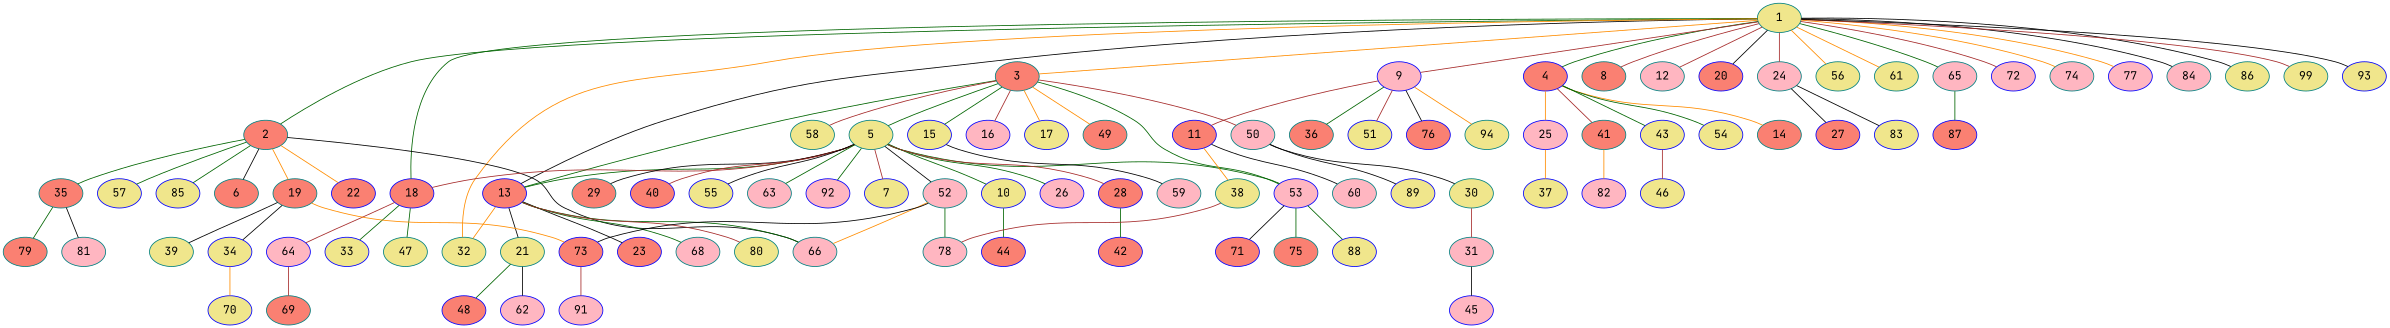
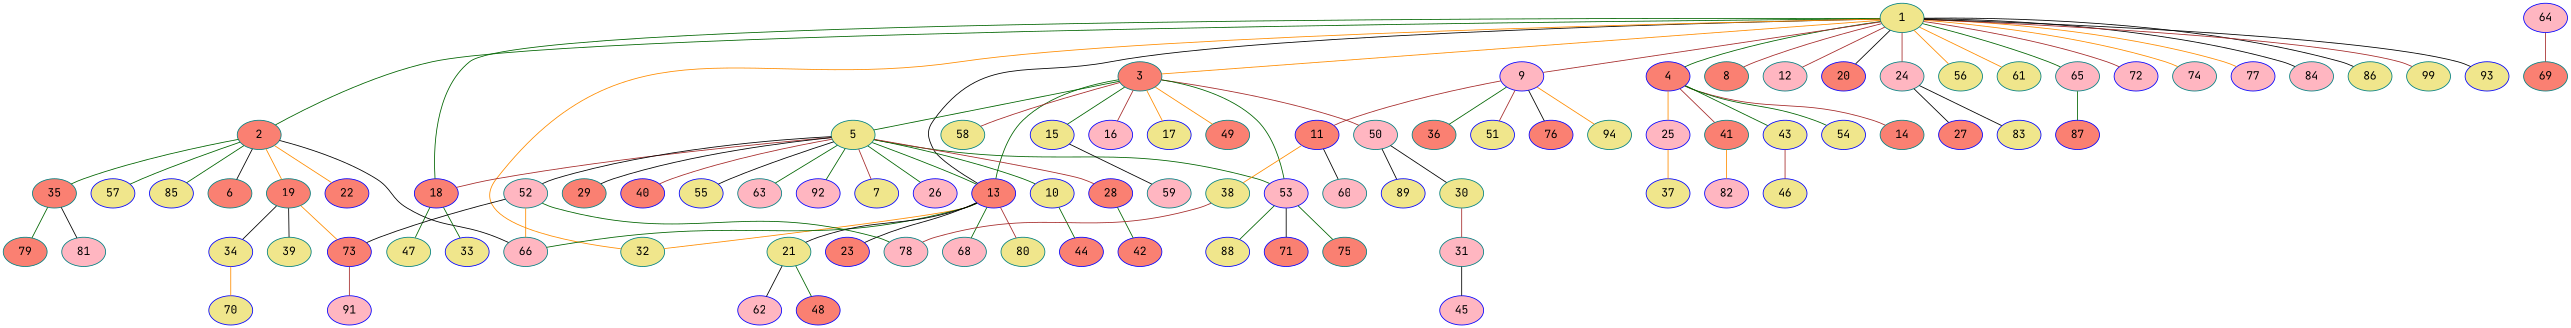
(1662, 106) -> (1785, 106)
(350, 223) -> none
